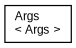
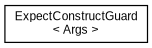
(38, 24) -> (76, 24)
